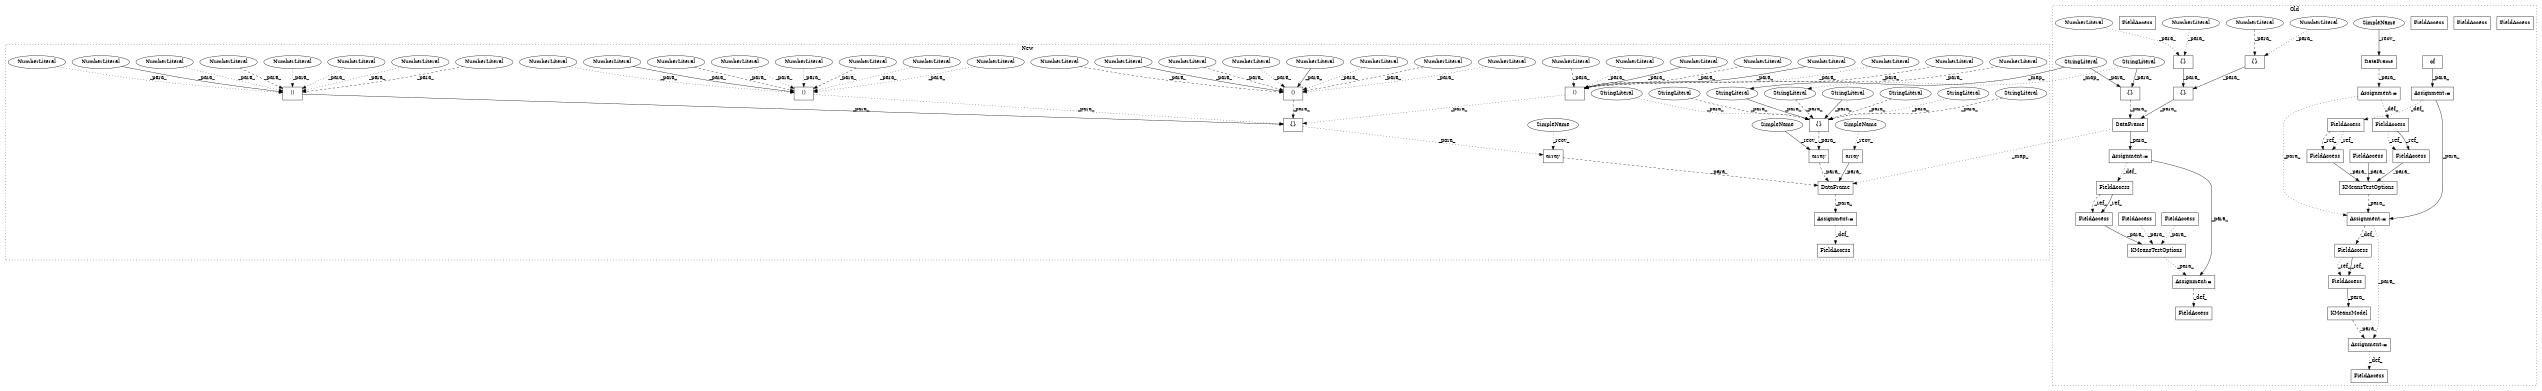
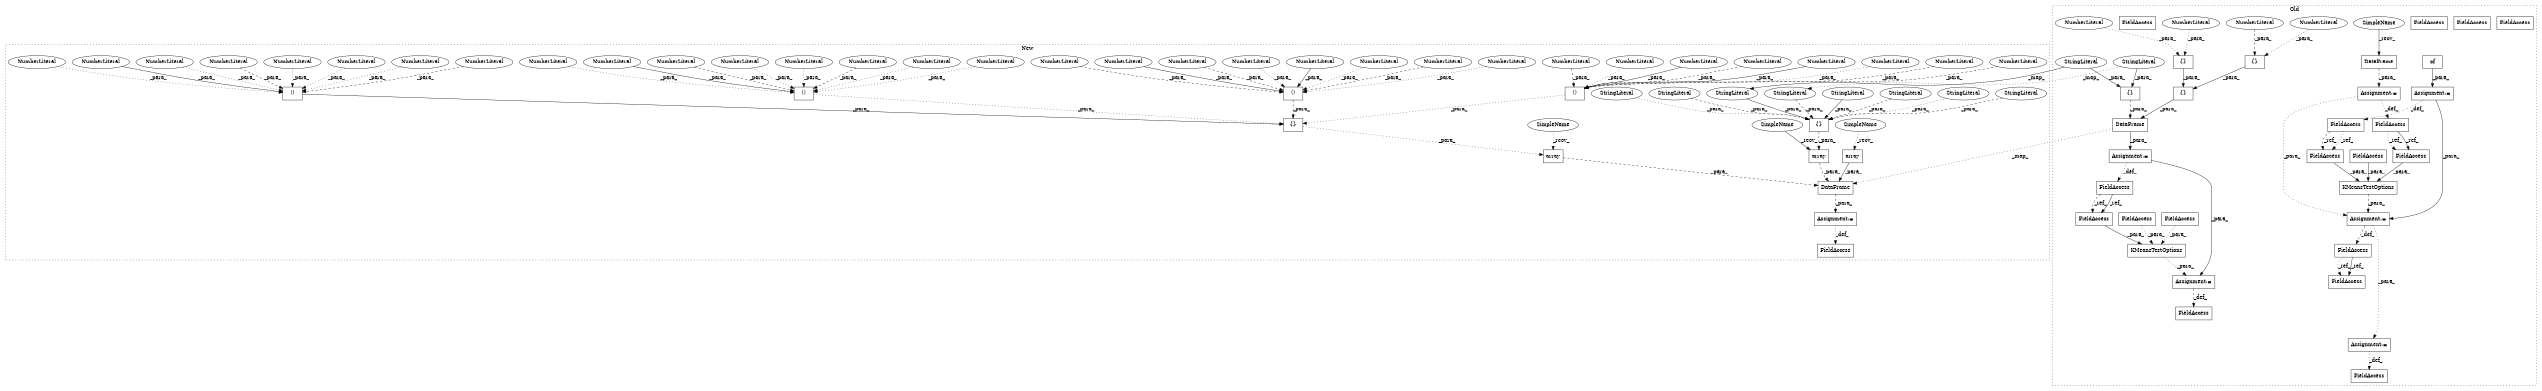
(2349, 313) -> none
